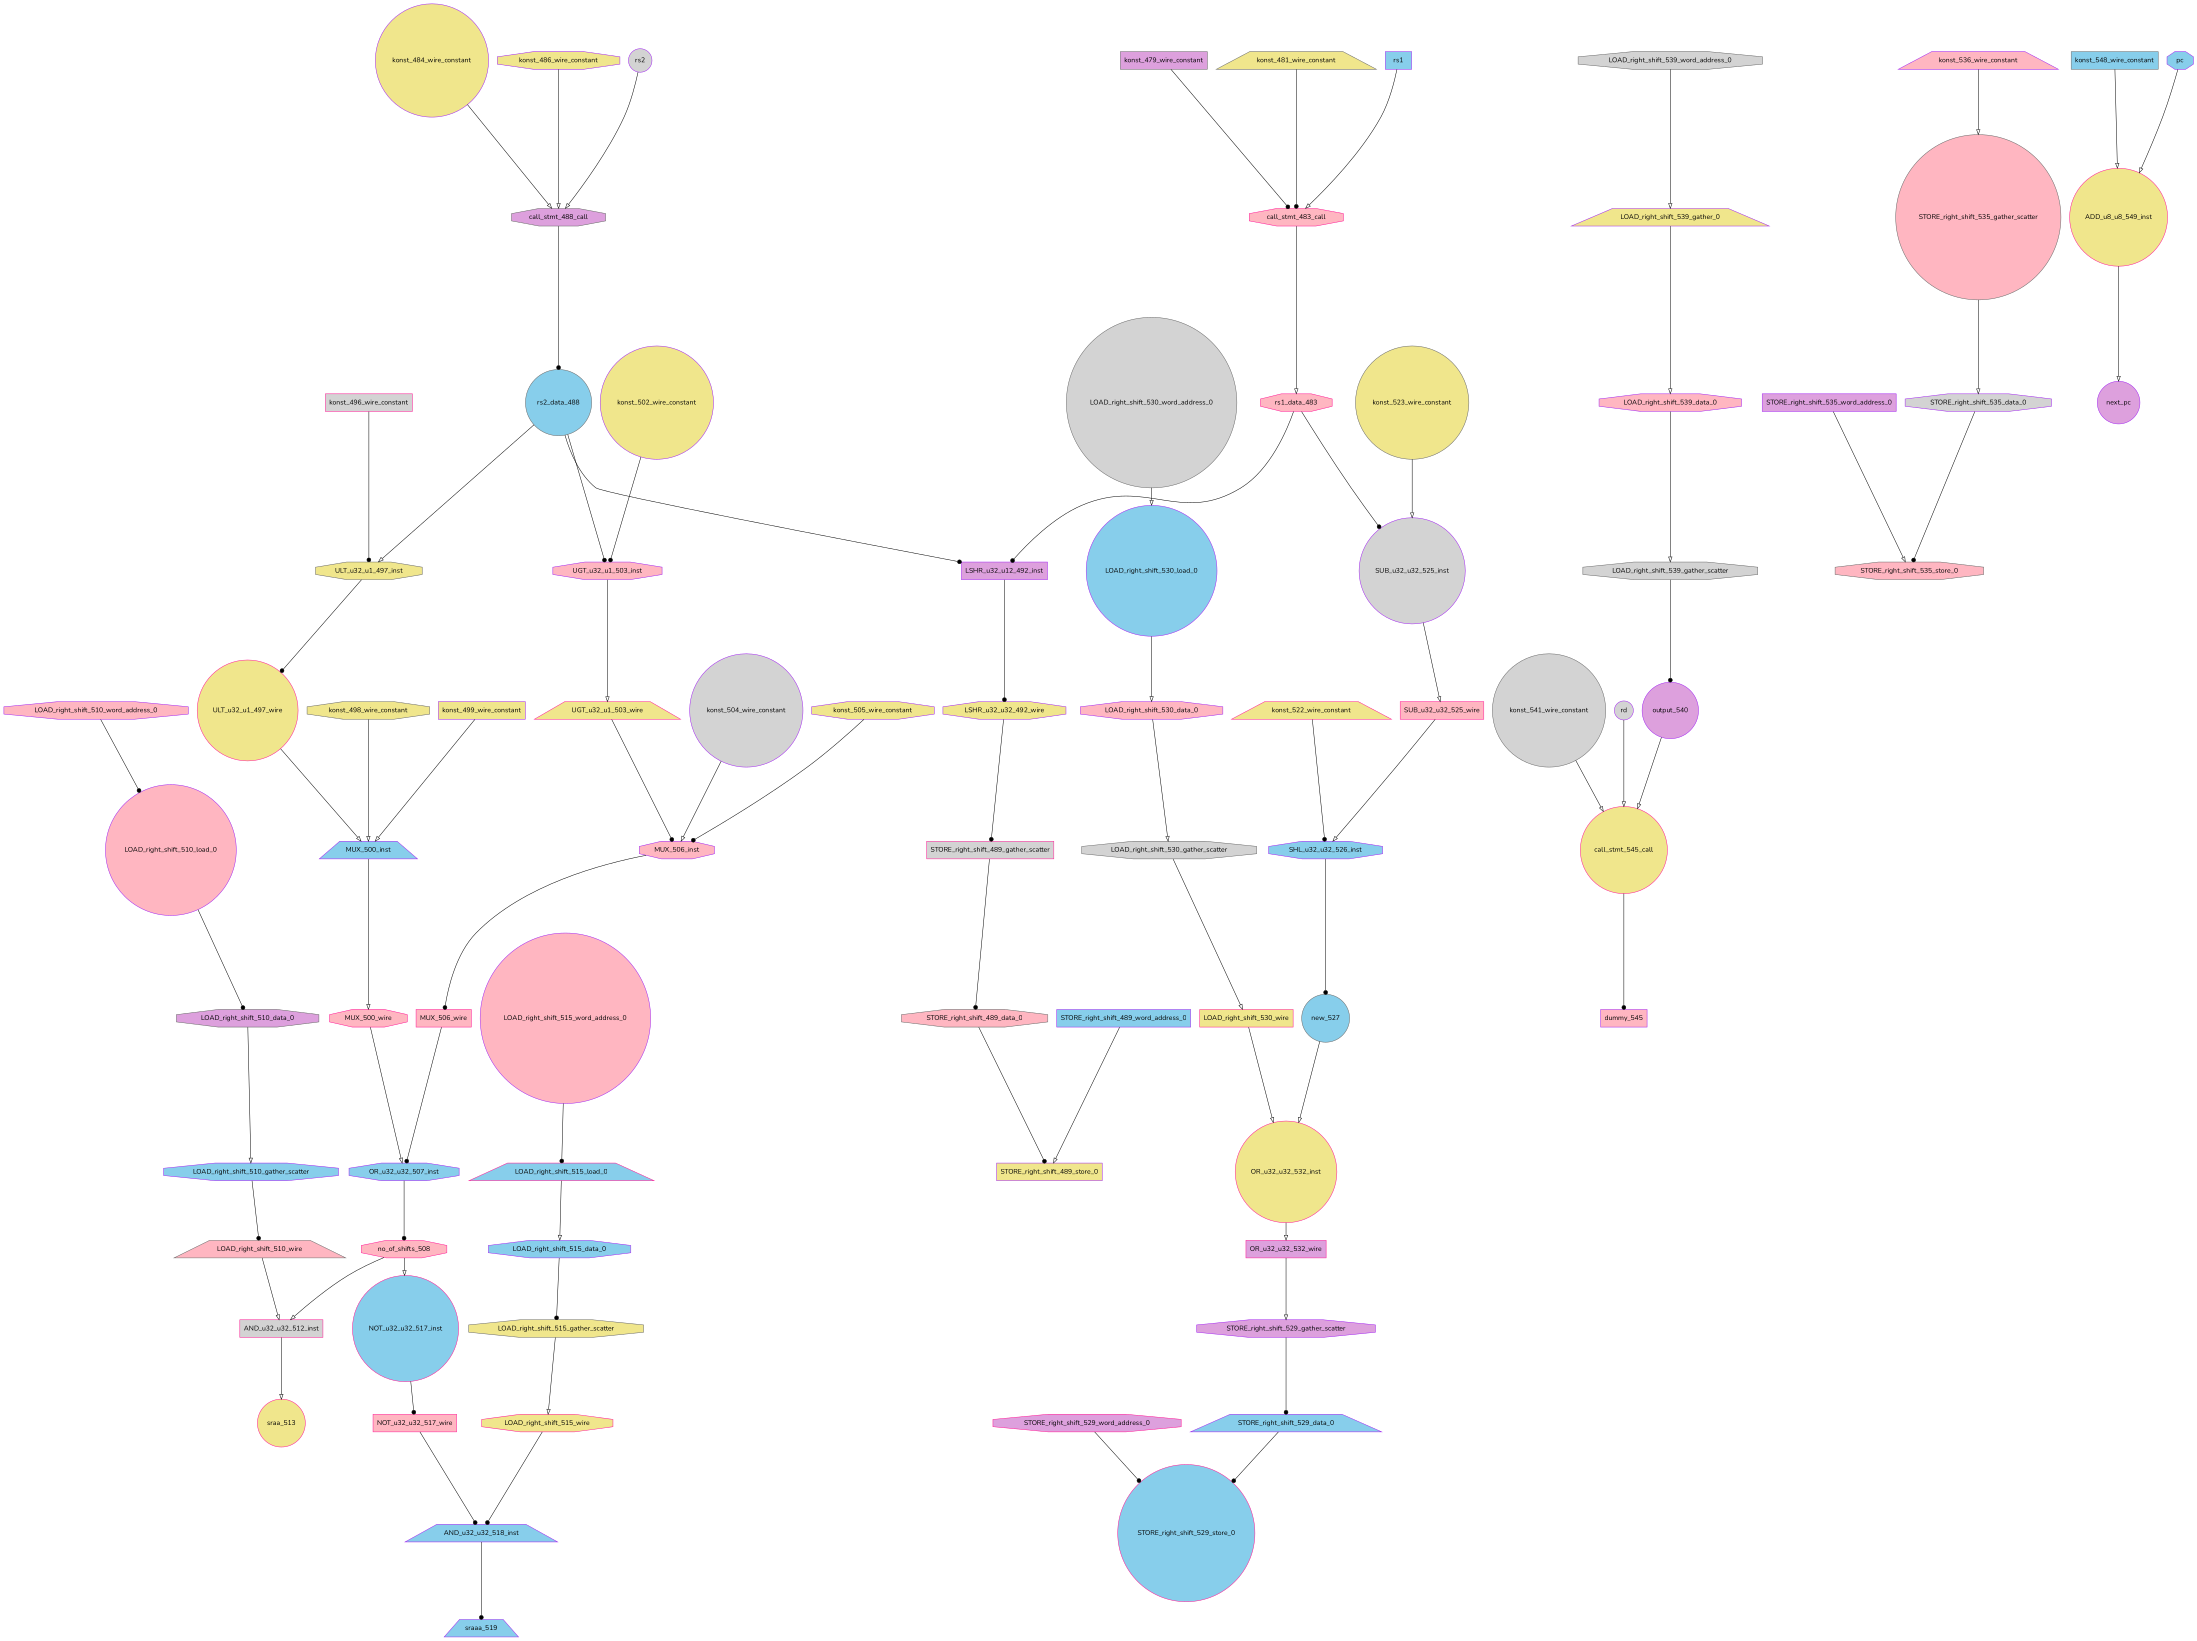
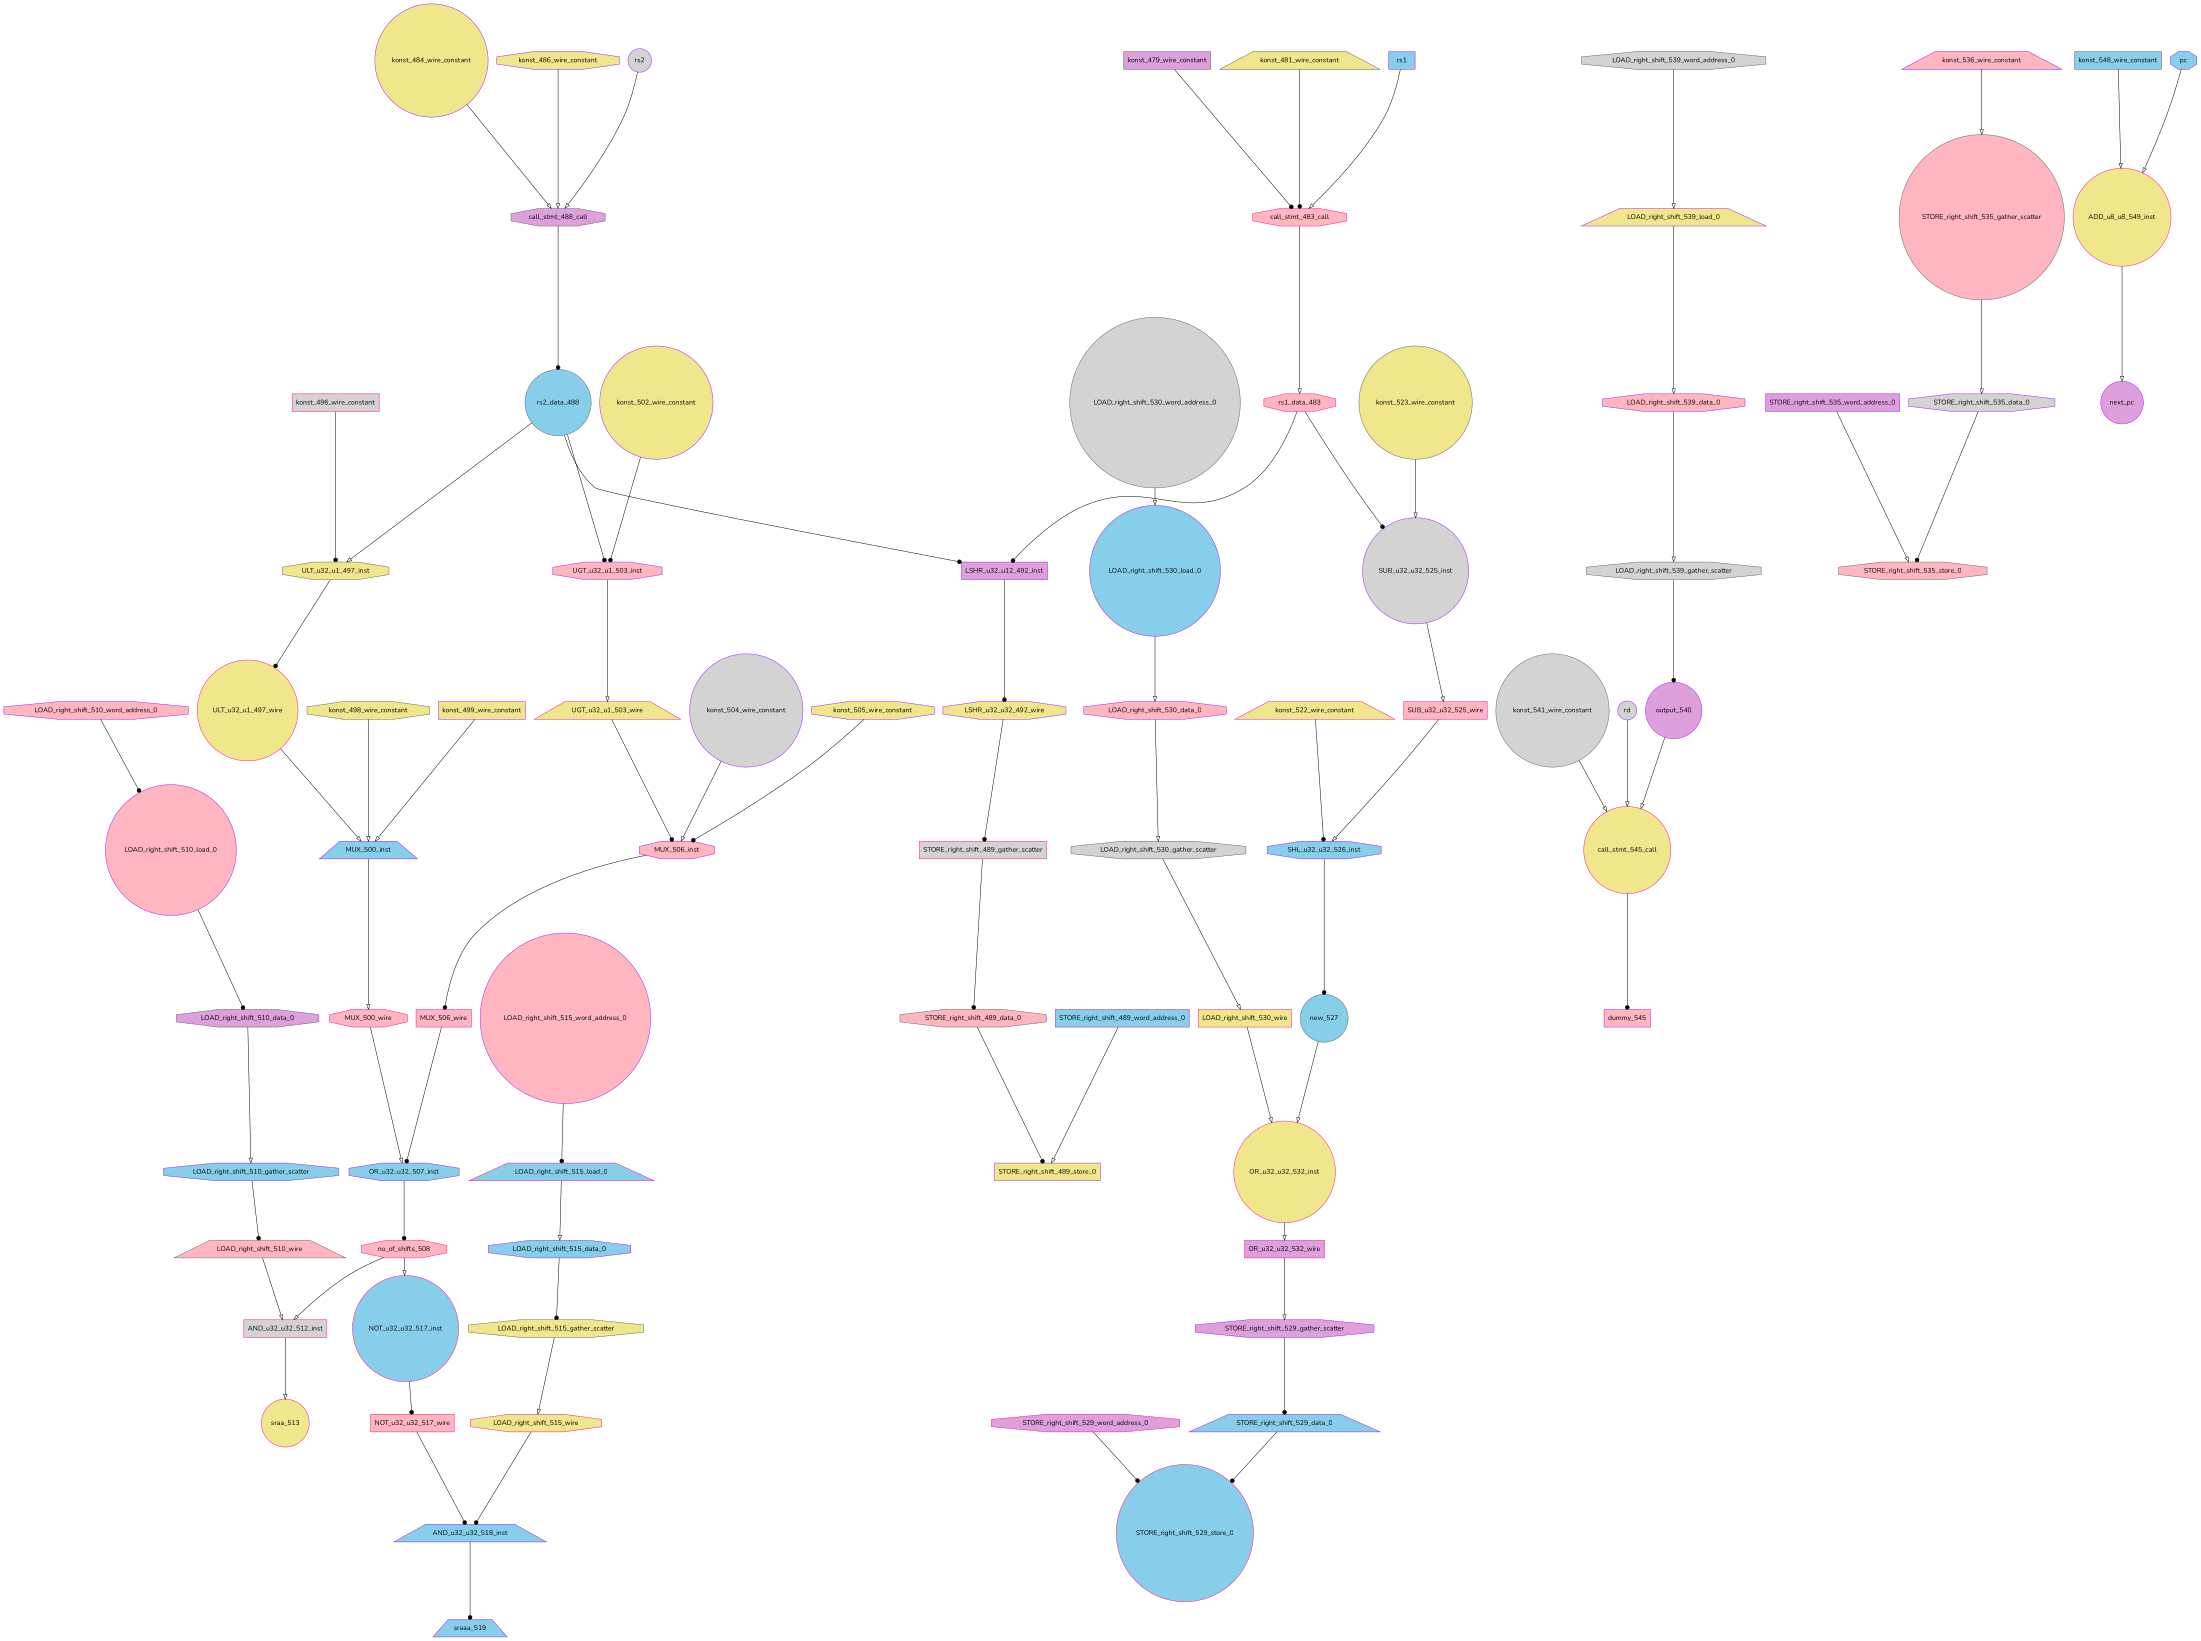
(1670, 217) -> (1674, 217)
